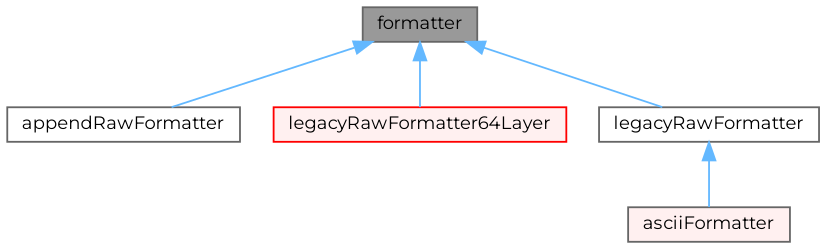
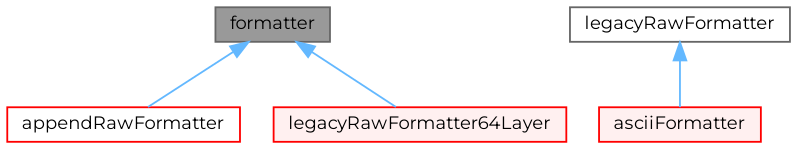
(573, 77) -> none
(124, 125) -> (124, 125)
(709, 225) -> (680, 125)
